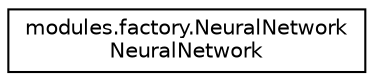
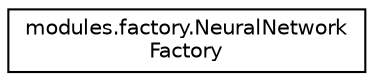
(187, 41) -> (187, 41)
